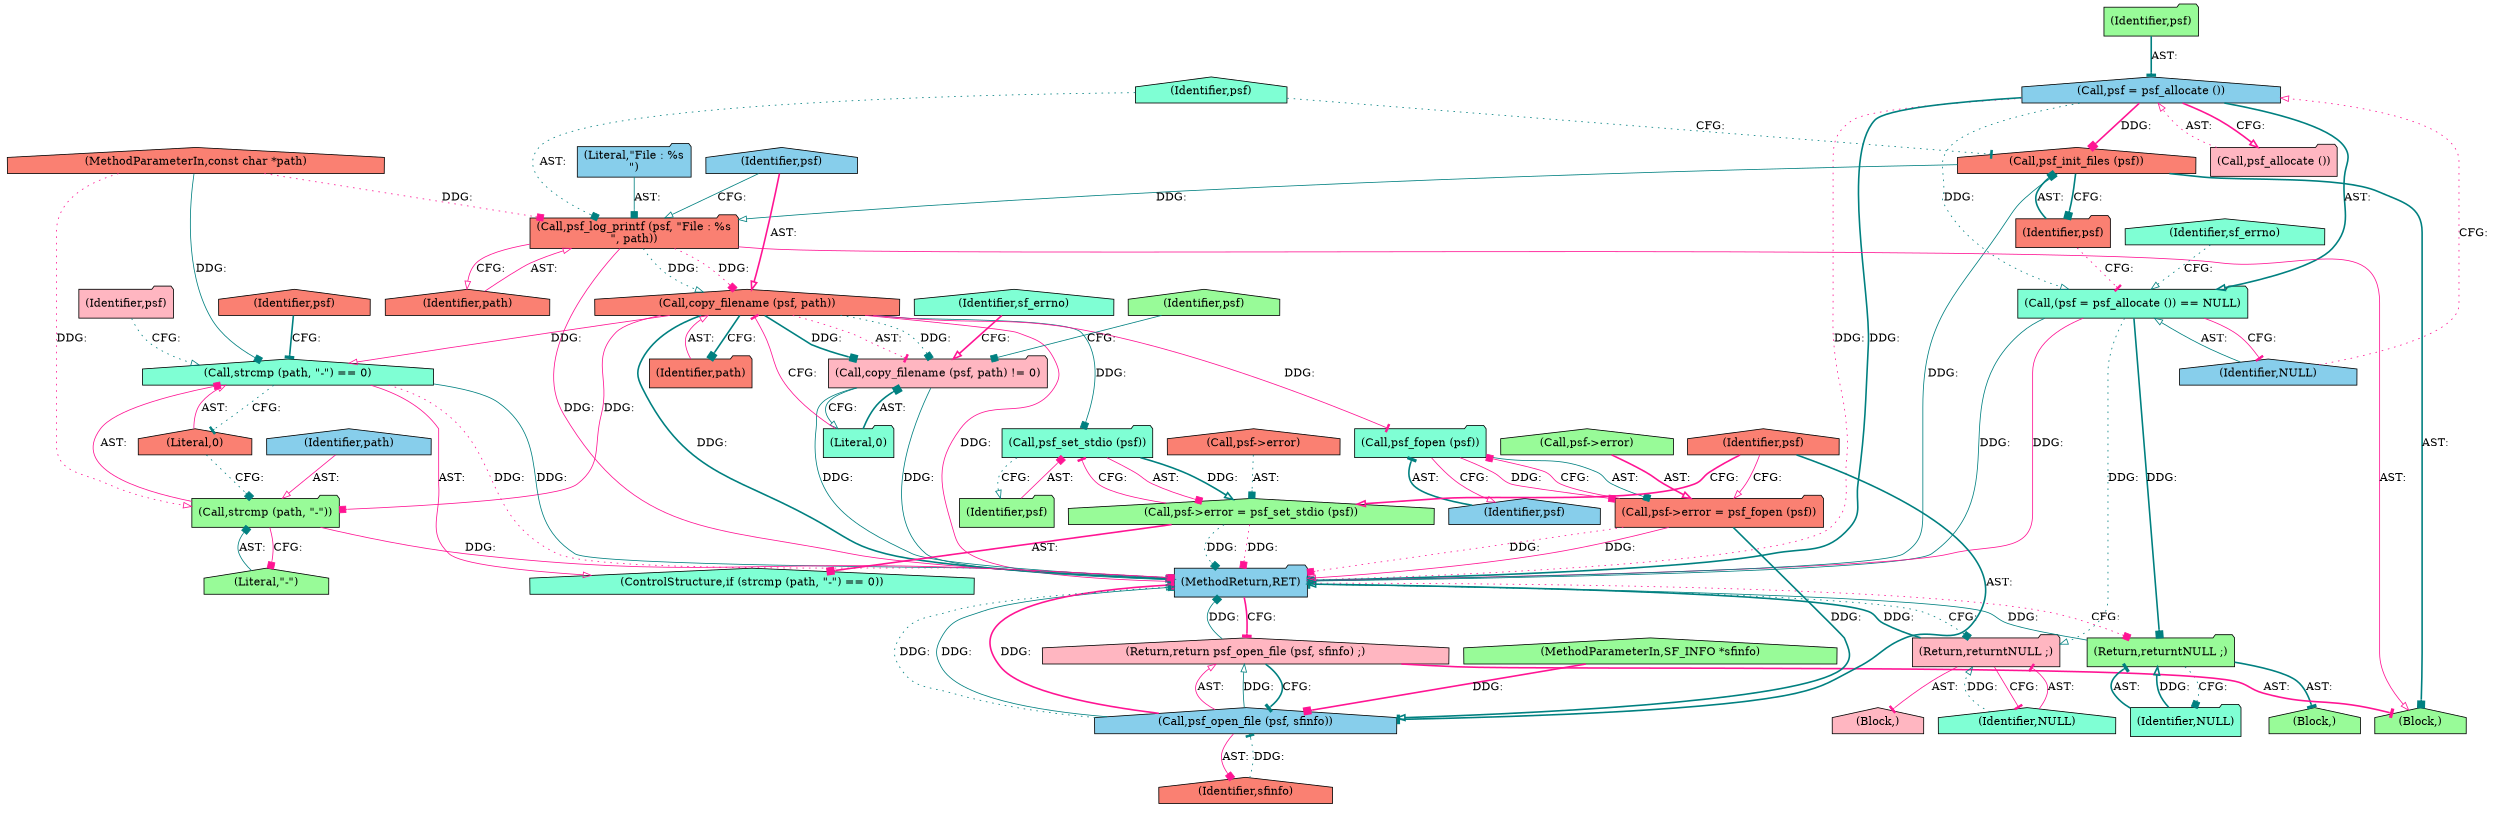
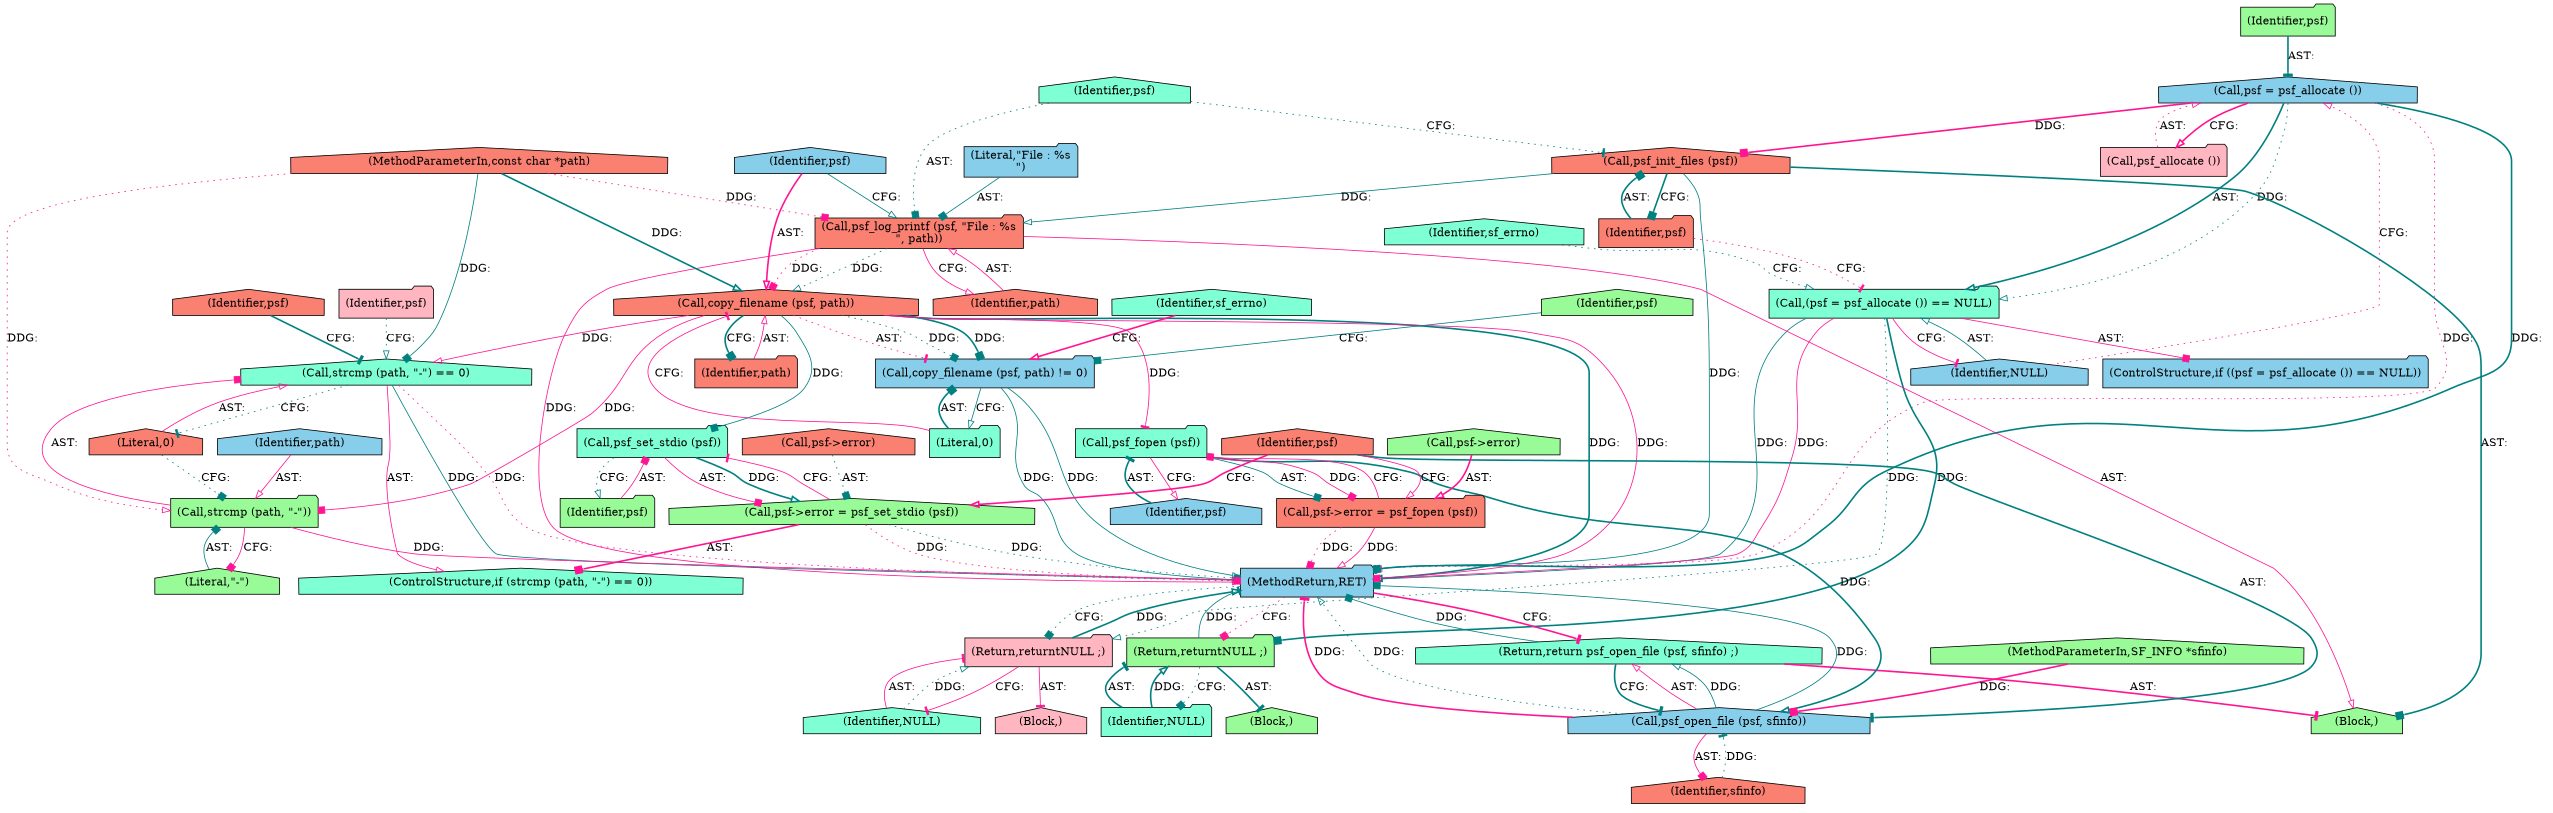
none -> (618, 230)
(938, 373) -> (985, 373)
none -> (2266, 373)
(1246, 652) -> (1619, 652)
(1721, 697) -> (1621, 523)
